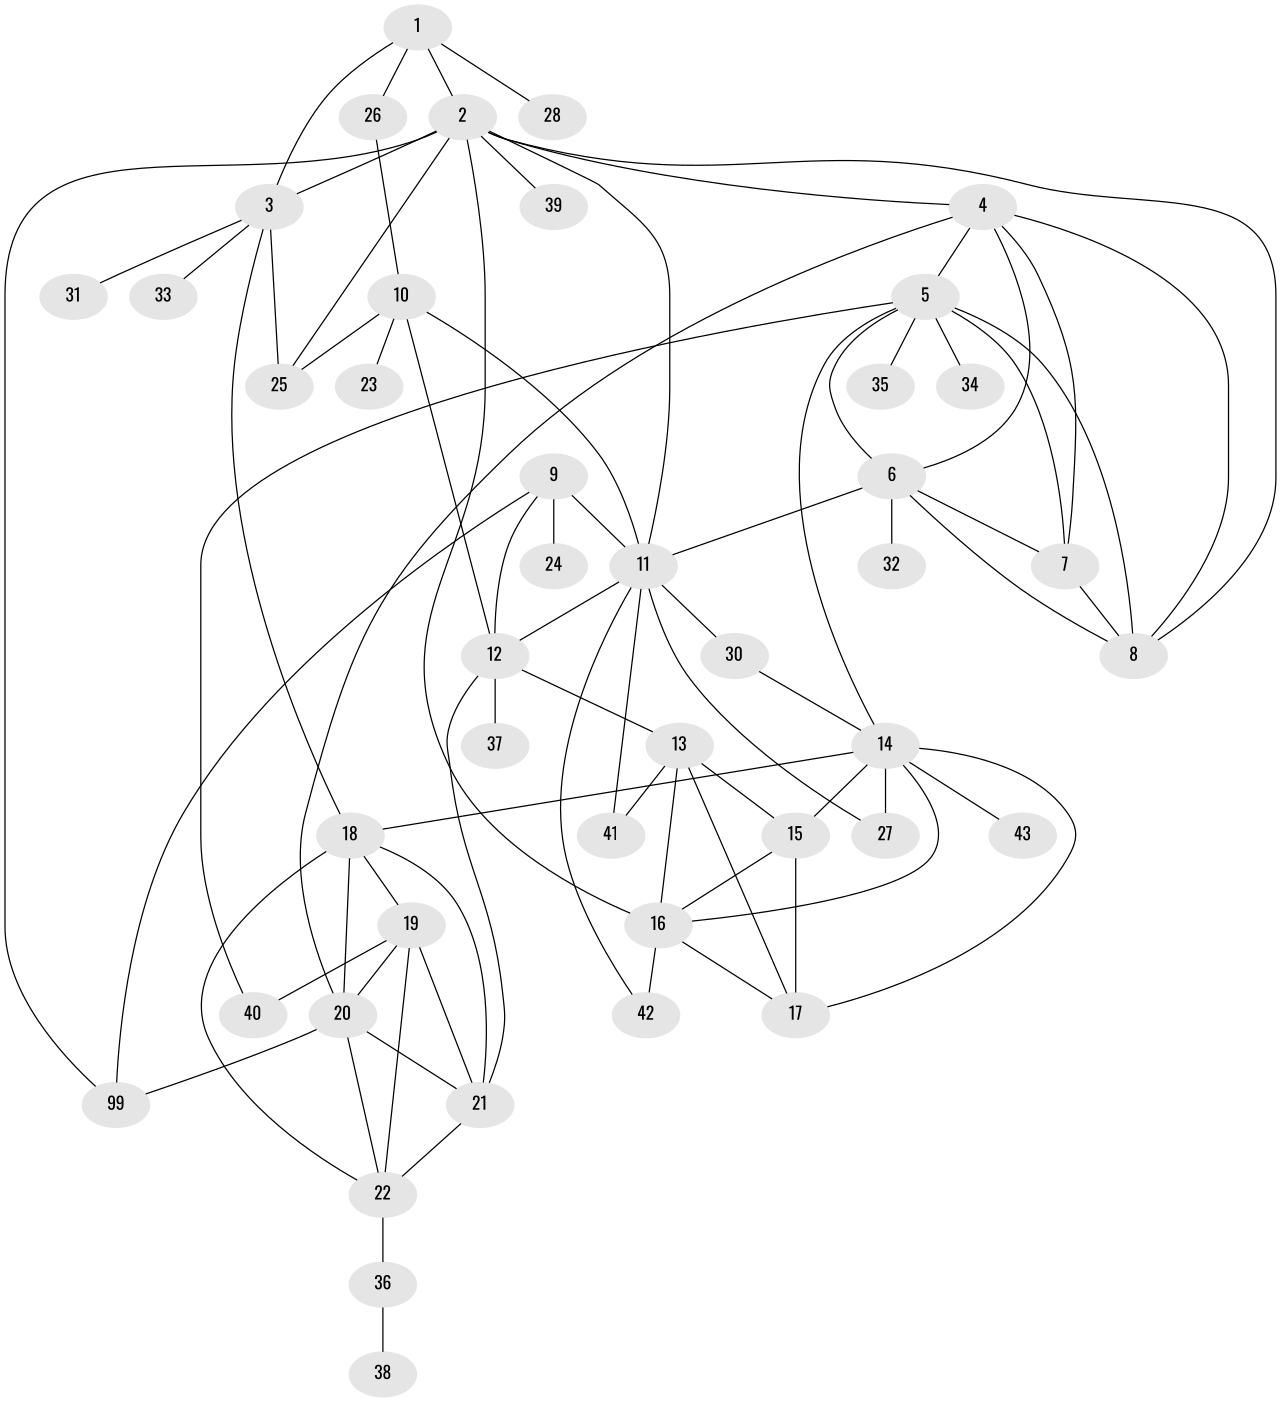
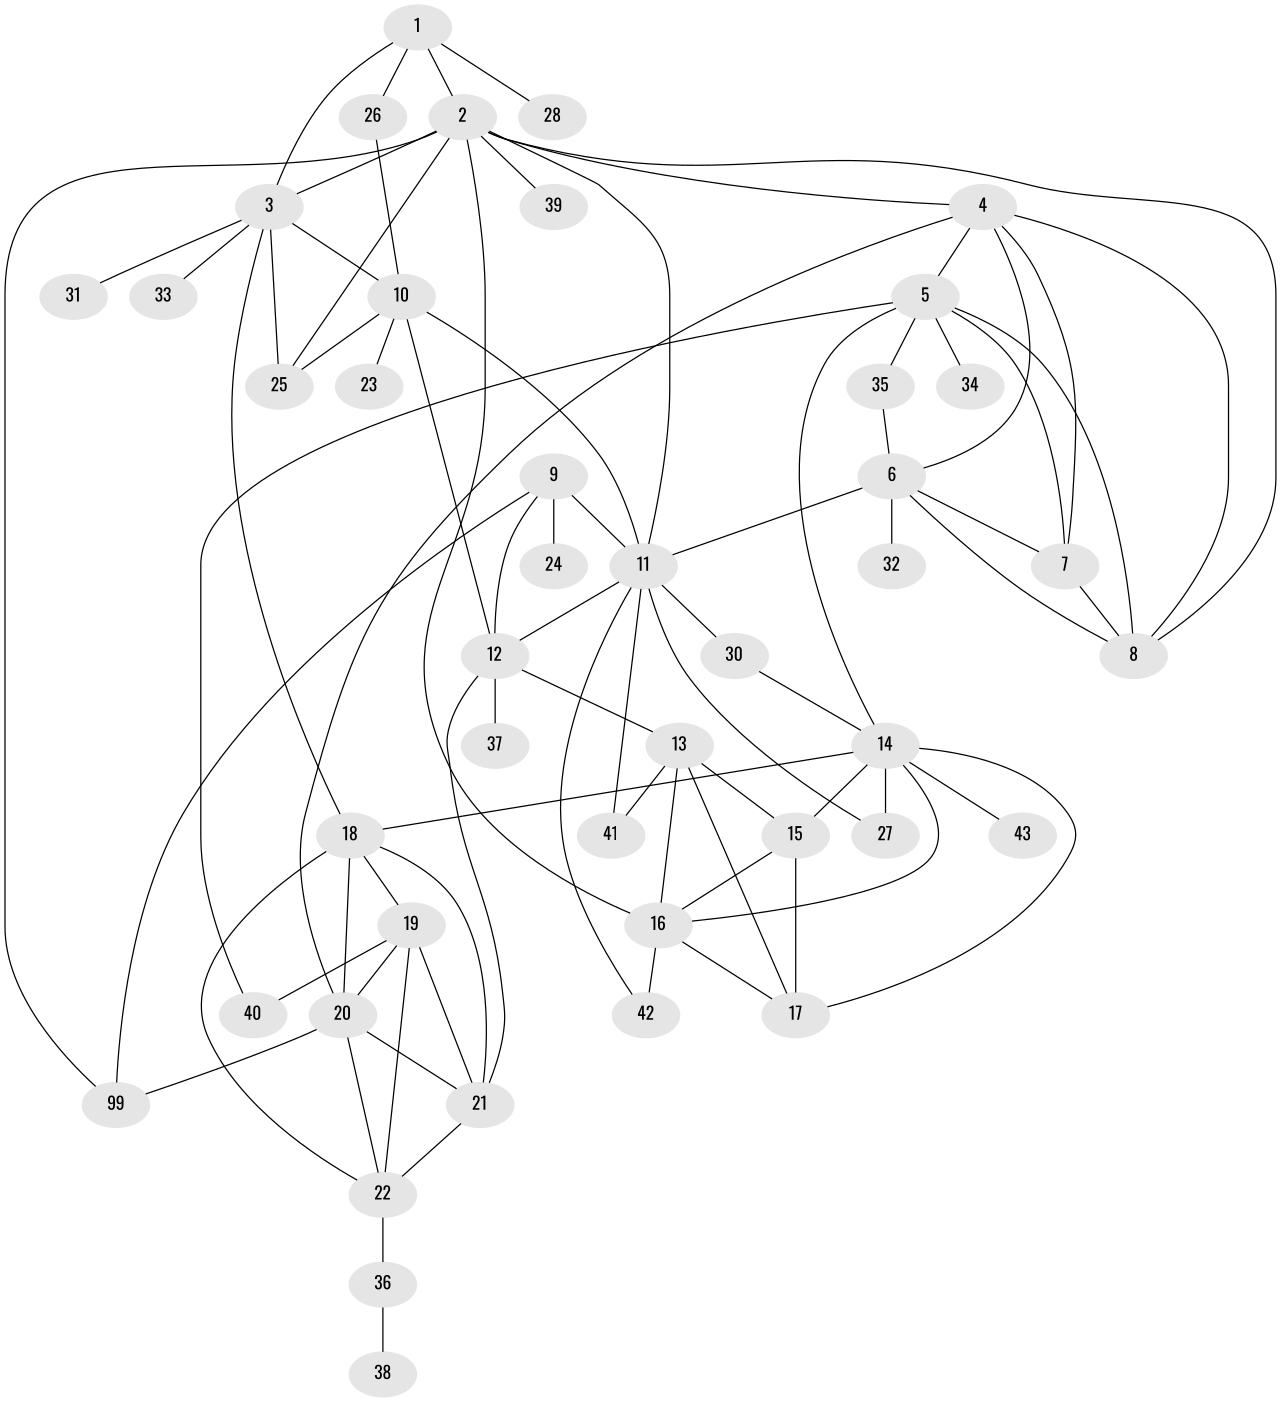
none -> (335, 252)
(831, 375) -> (886, 431)
